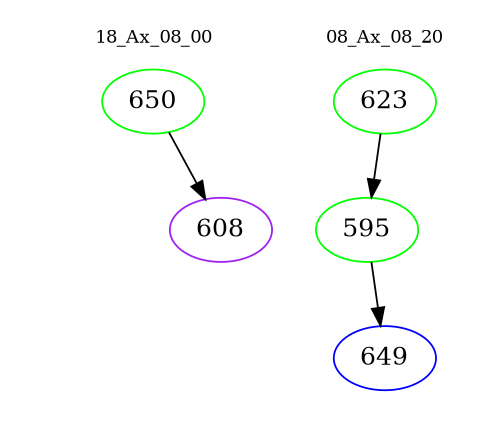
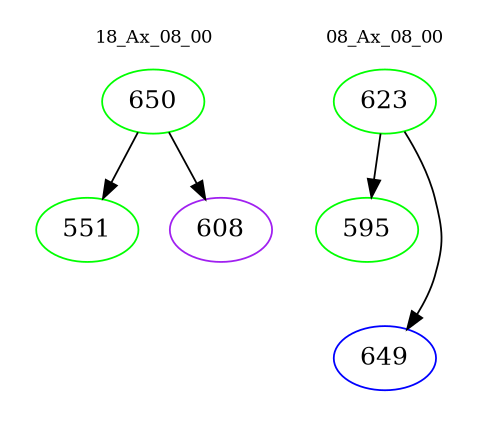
(385, 38) -> (385, 38)
none -> (87, 230)
(375, 285) -> (440, 222)
